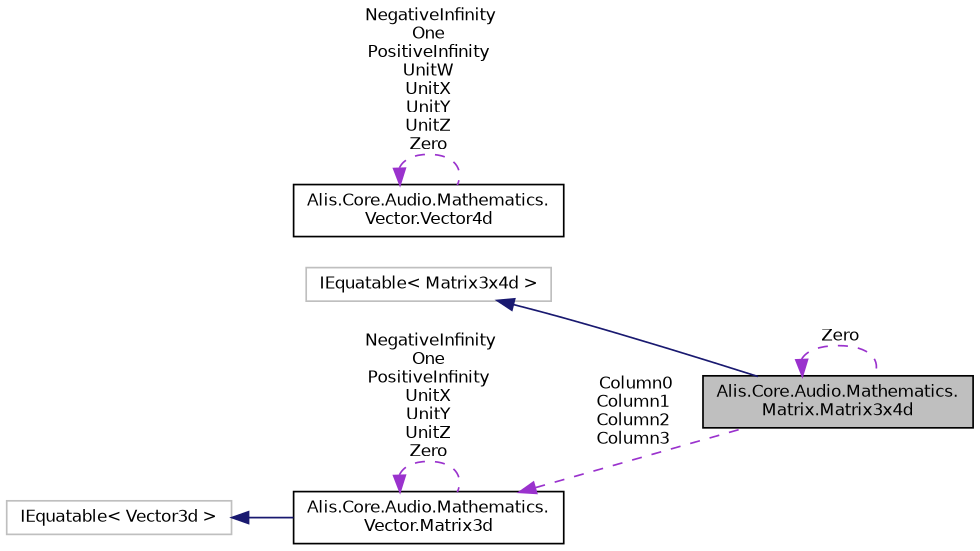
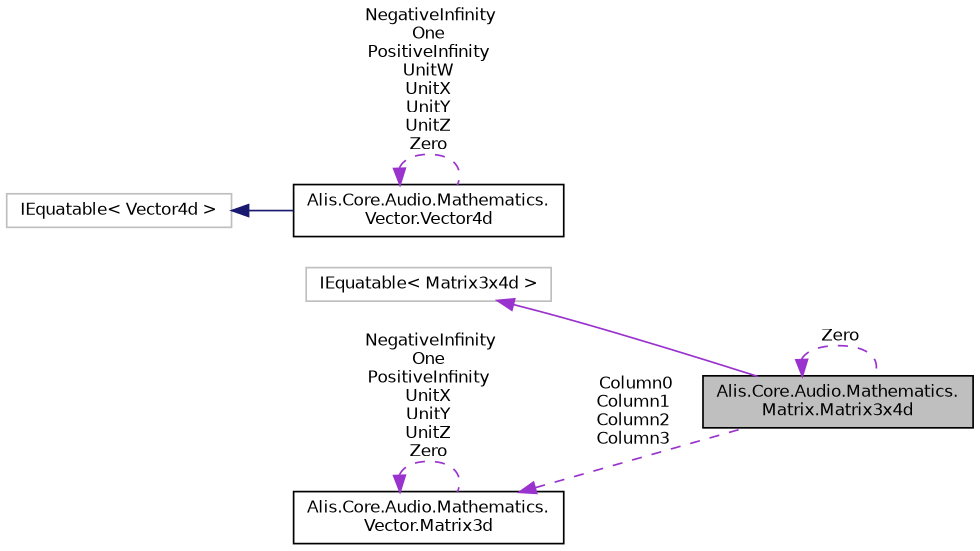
none -> (119, 211)
(636, 339) -> (636, 339)
(119, 518) -> none
